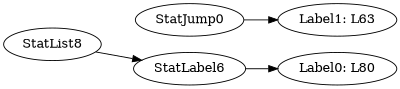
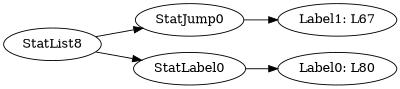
(337, 20) -> (337, 20)
none -> (115, 33)
(190, 69) -> (190, 69)
